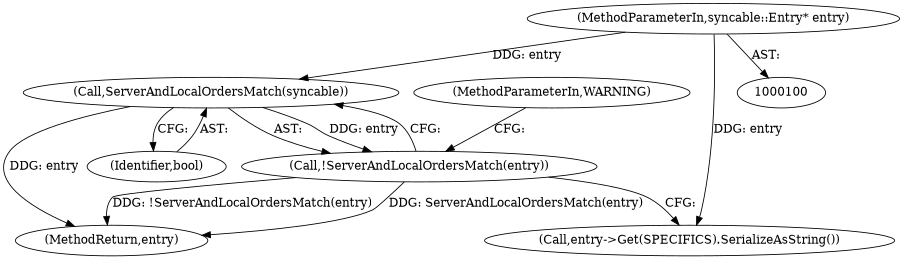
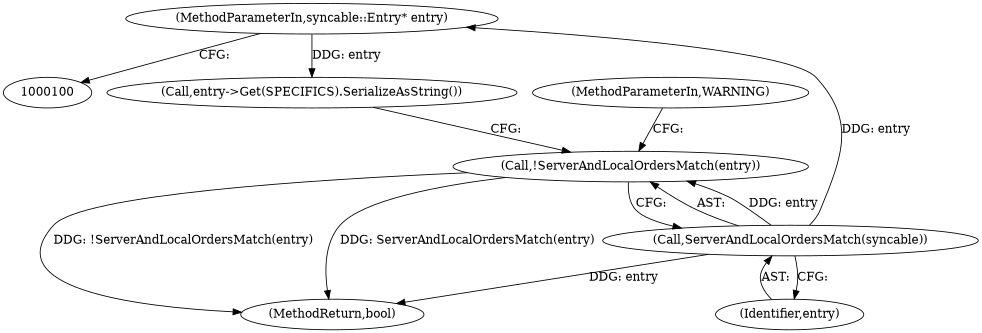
(467, 55) -> (728, 52)
(768, 56) -> (216, 56)
(157, 167) -> (790, 315)
(615, 187) -> (468, 129)
(112, 241) -> (332, 315)
